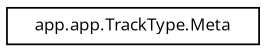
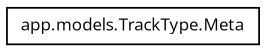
(133, 26) -> (133, 26)
